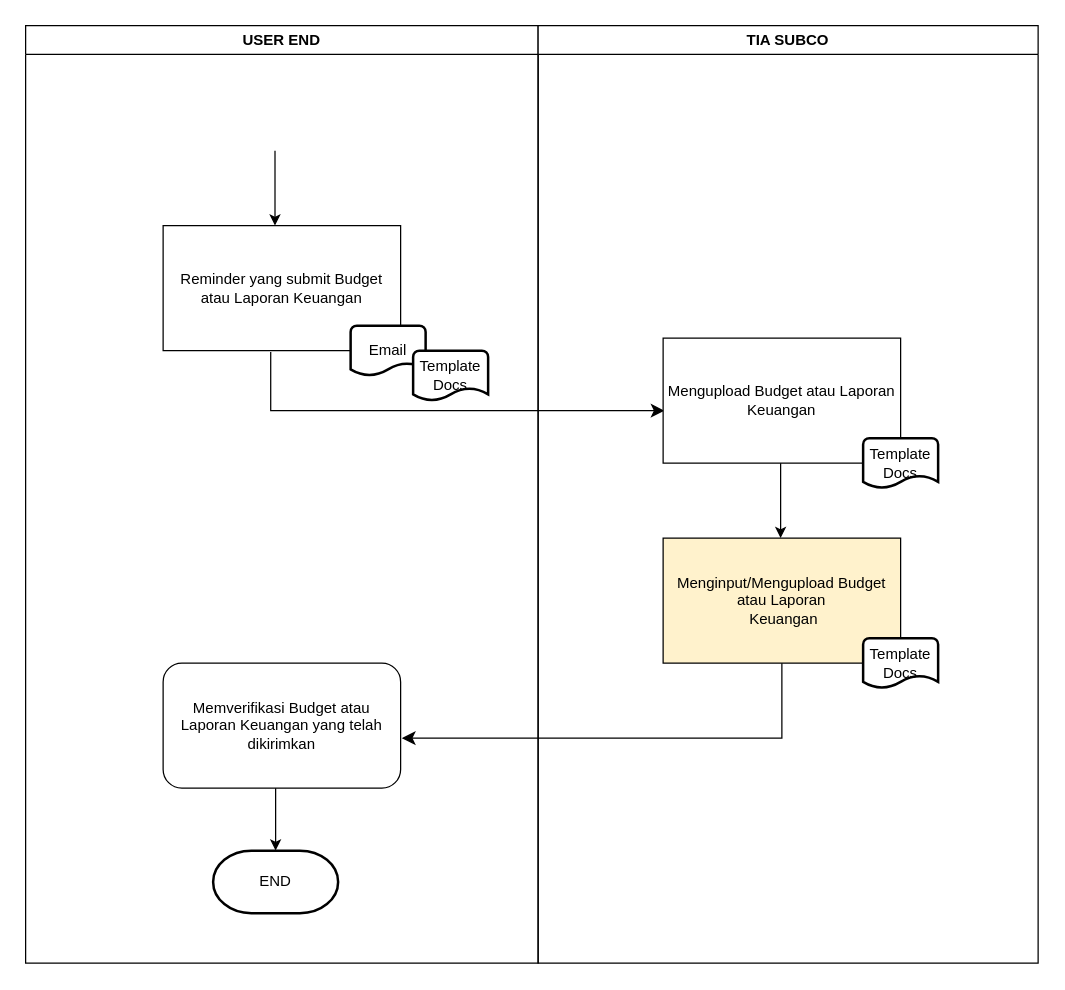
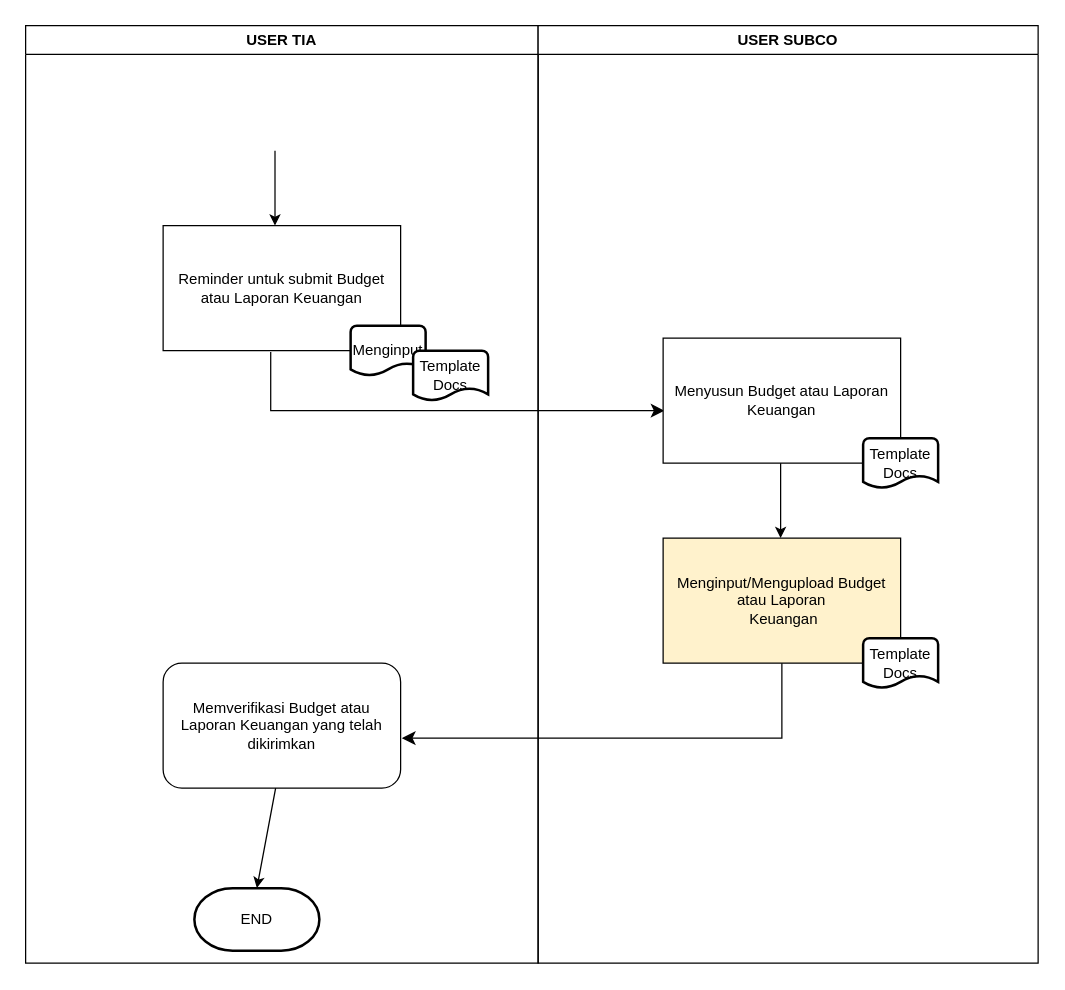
(282, 41) -> (282, 41)
(788, 41) -> (788, 41)
(282, 288) -> (282, 288)
(388, 351) -> (388, 351)
(782, 401) -> (782, 401)
(276, 882) -> (257, 919)
